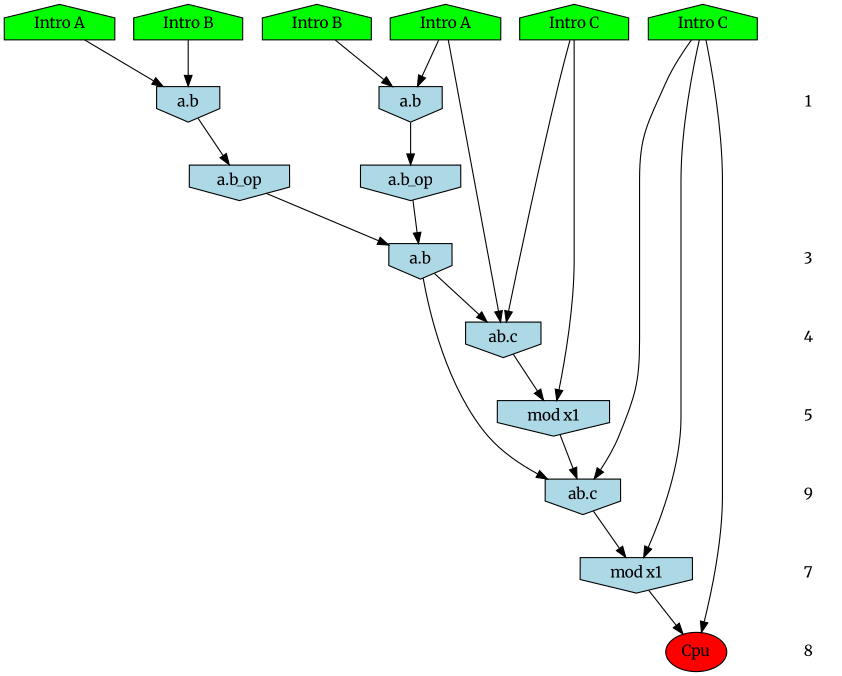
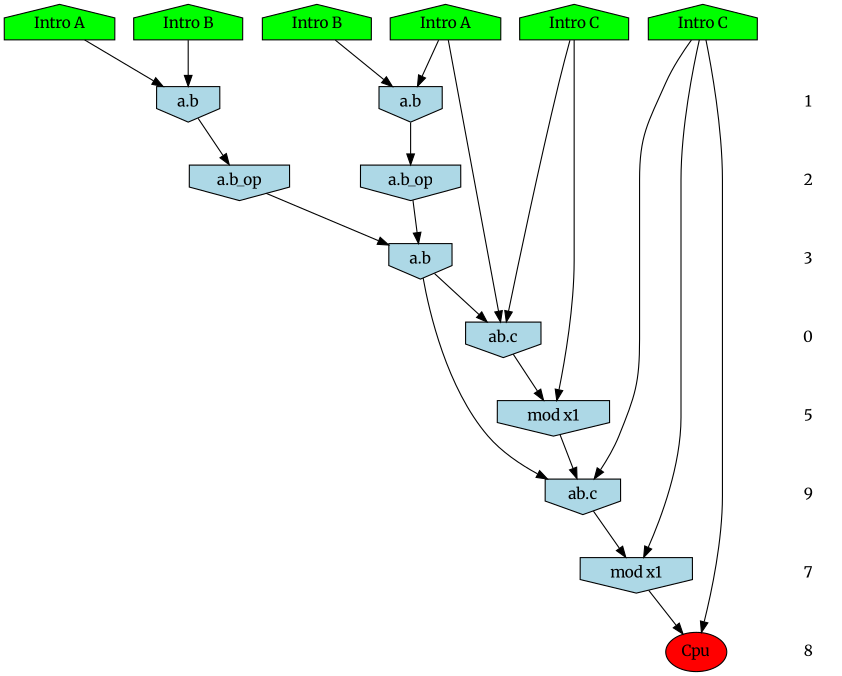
none -> (809, 181)
(809, 338) -> (809, 338)
